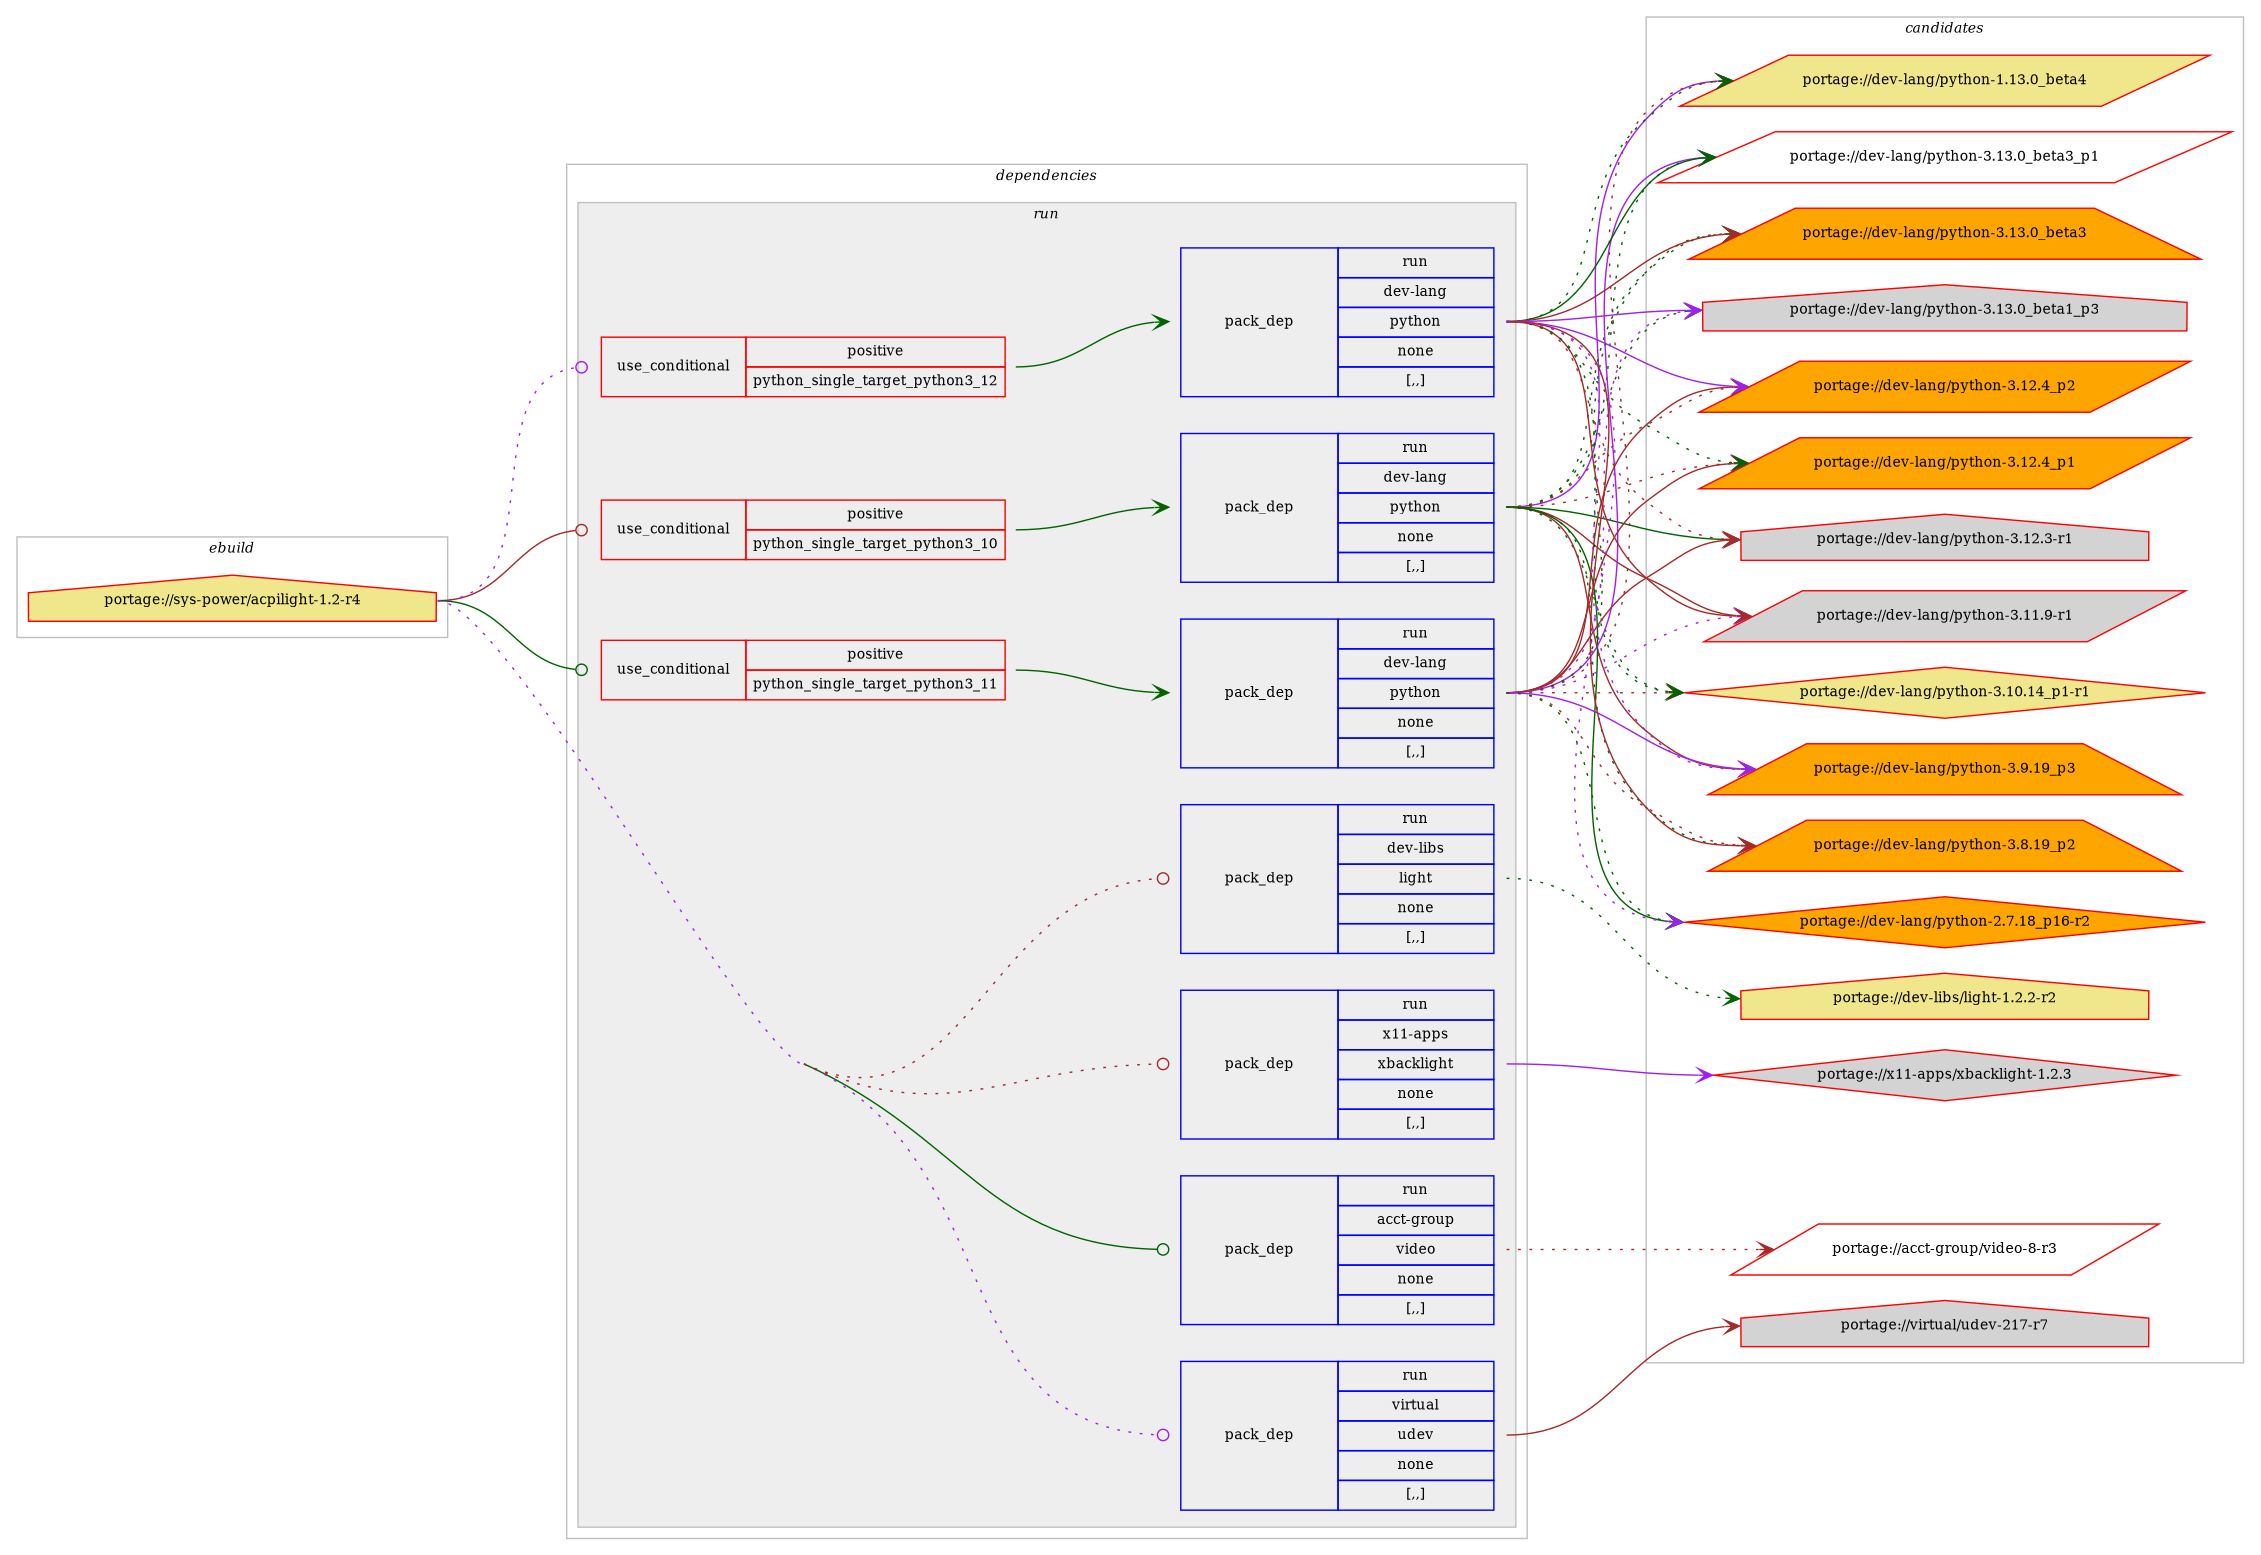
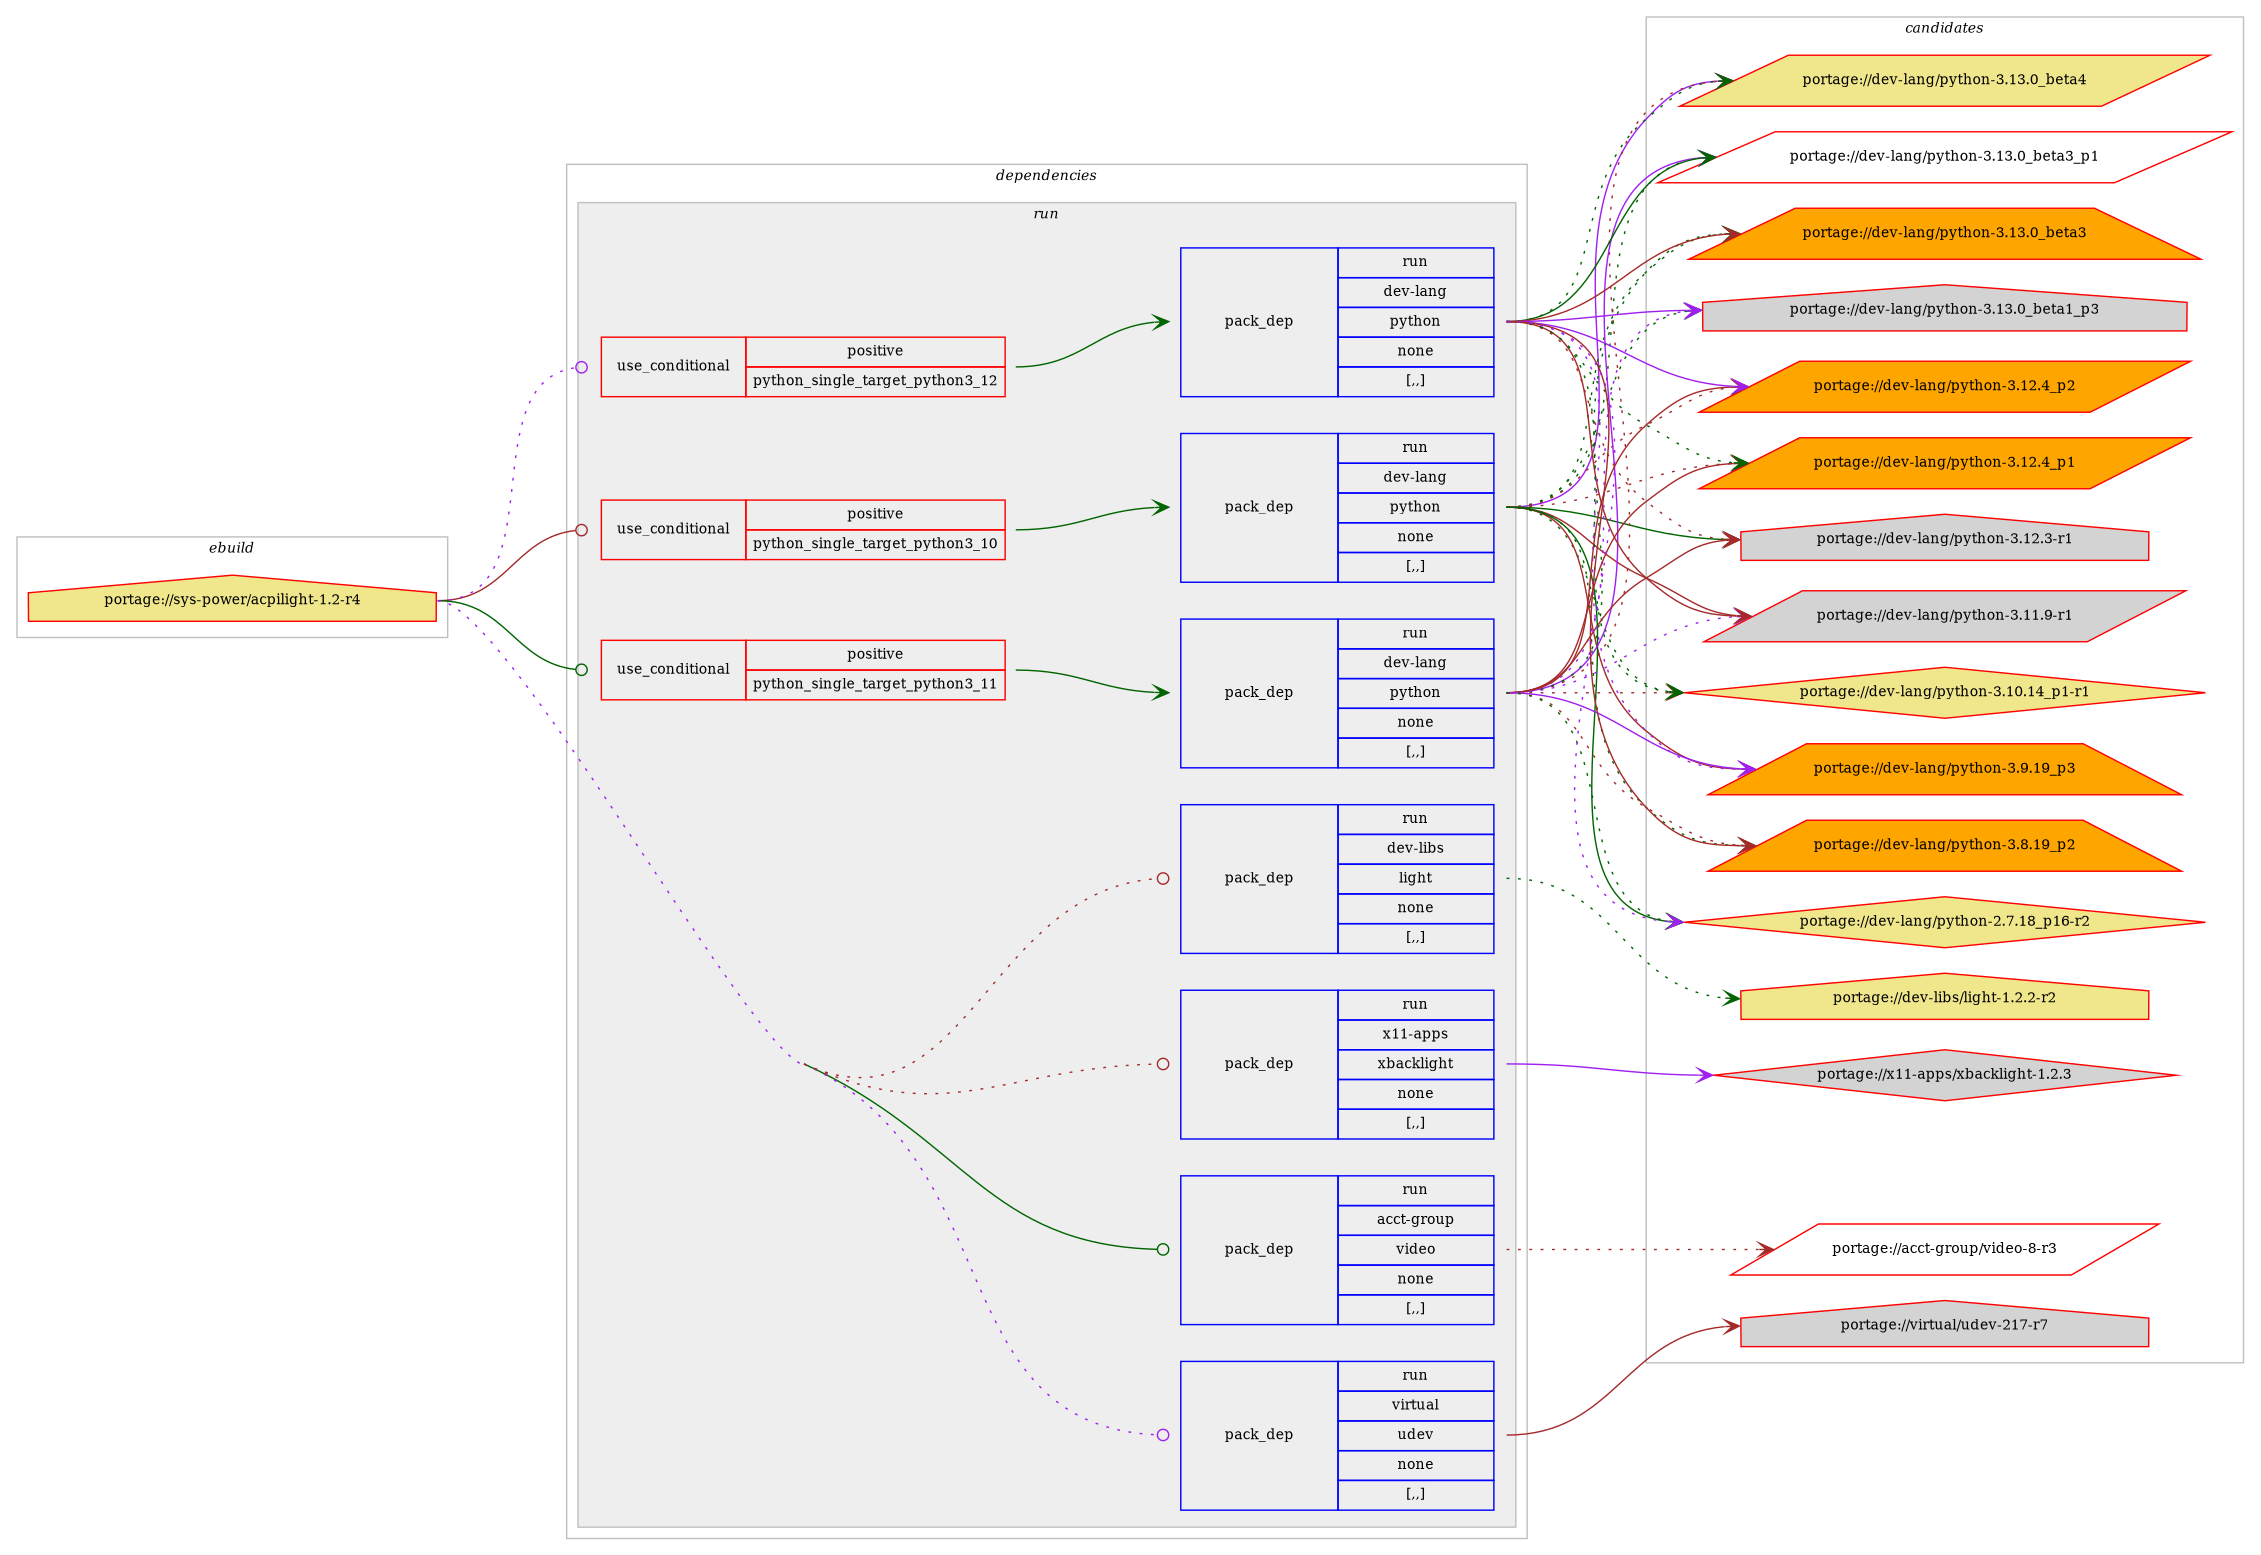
(1945, 81) -> (1945, 81)
(1945, 922) -> (1945, 922)
